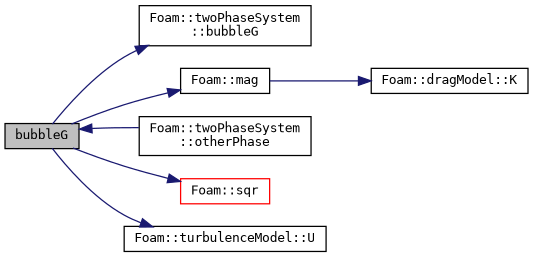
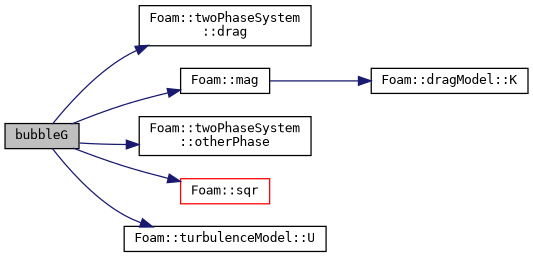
(225, 26) -> (225, 26)
(115, 128) -> (103, 144)
